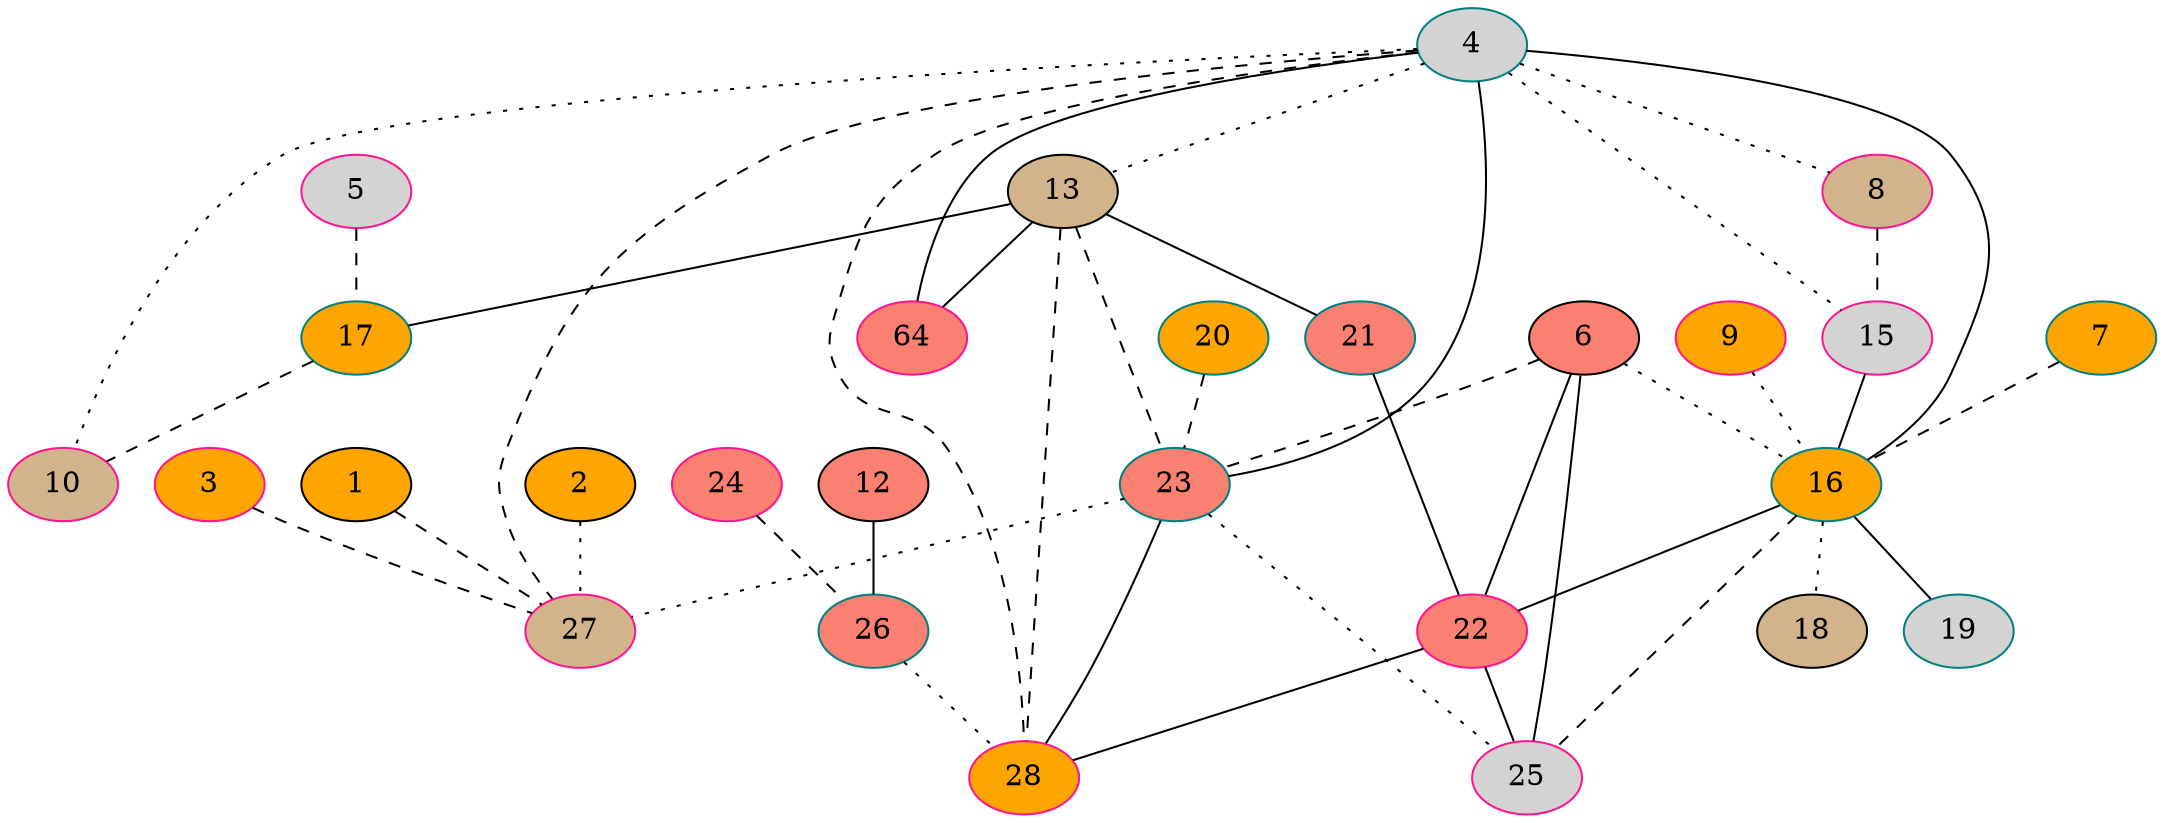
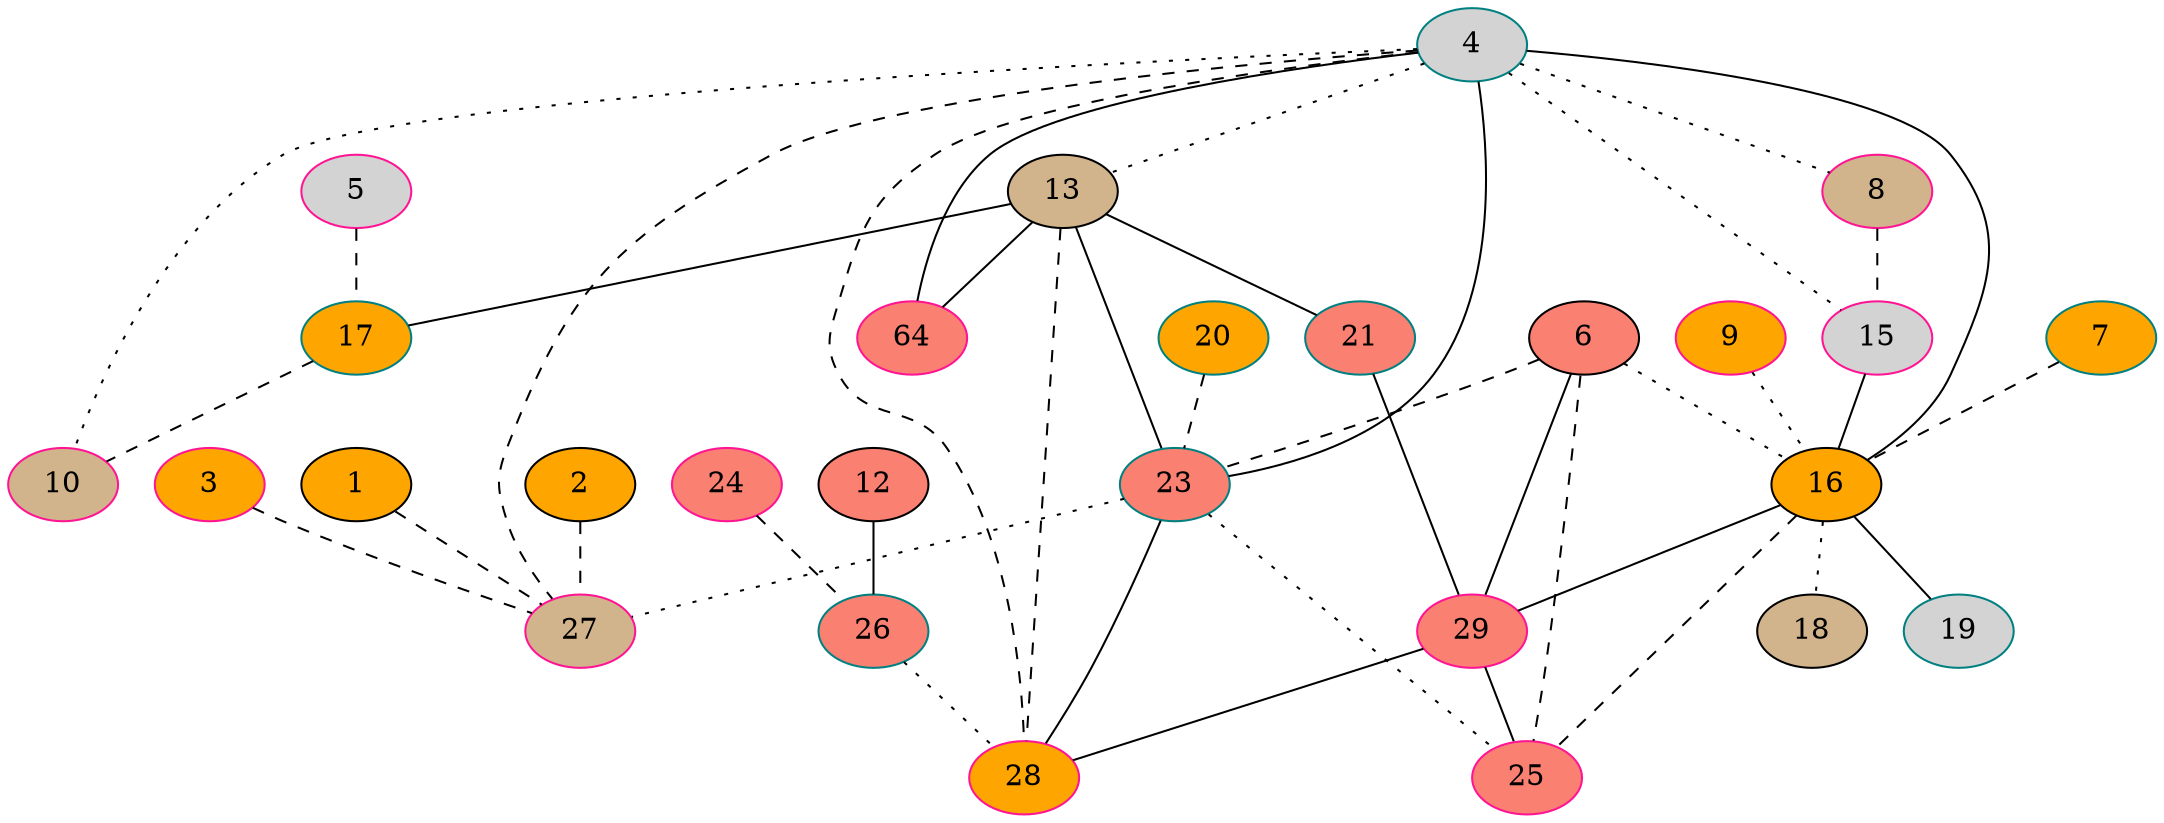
(1119, 338) -> (1119, 338)
(1826, 485) -> (1826, 485)
(580, 558) -> (580, 558)
(1560, 559) -> (1560, 559)
(1472, 631) -> (1472, 631)
(1527, 778) -> (1527, 778)
